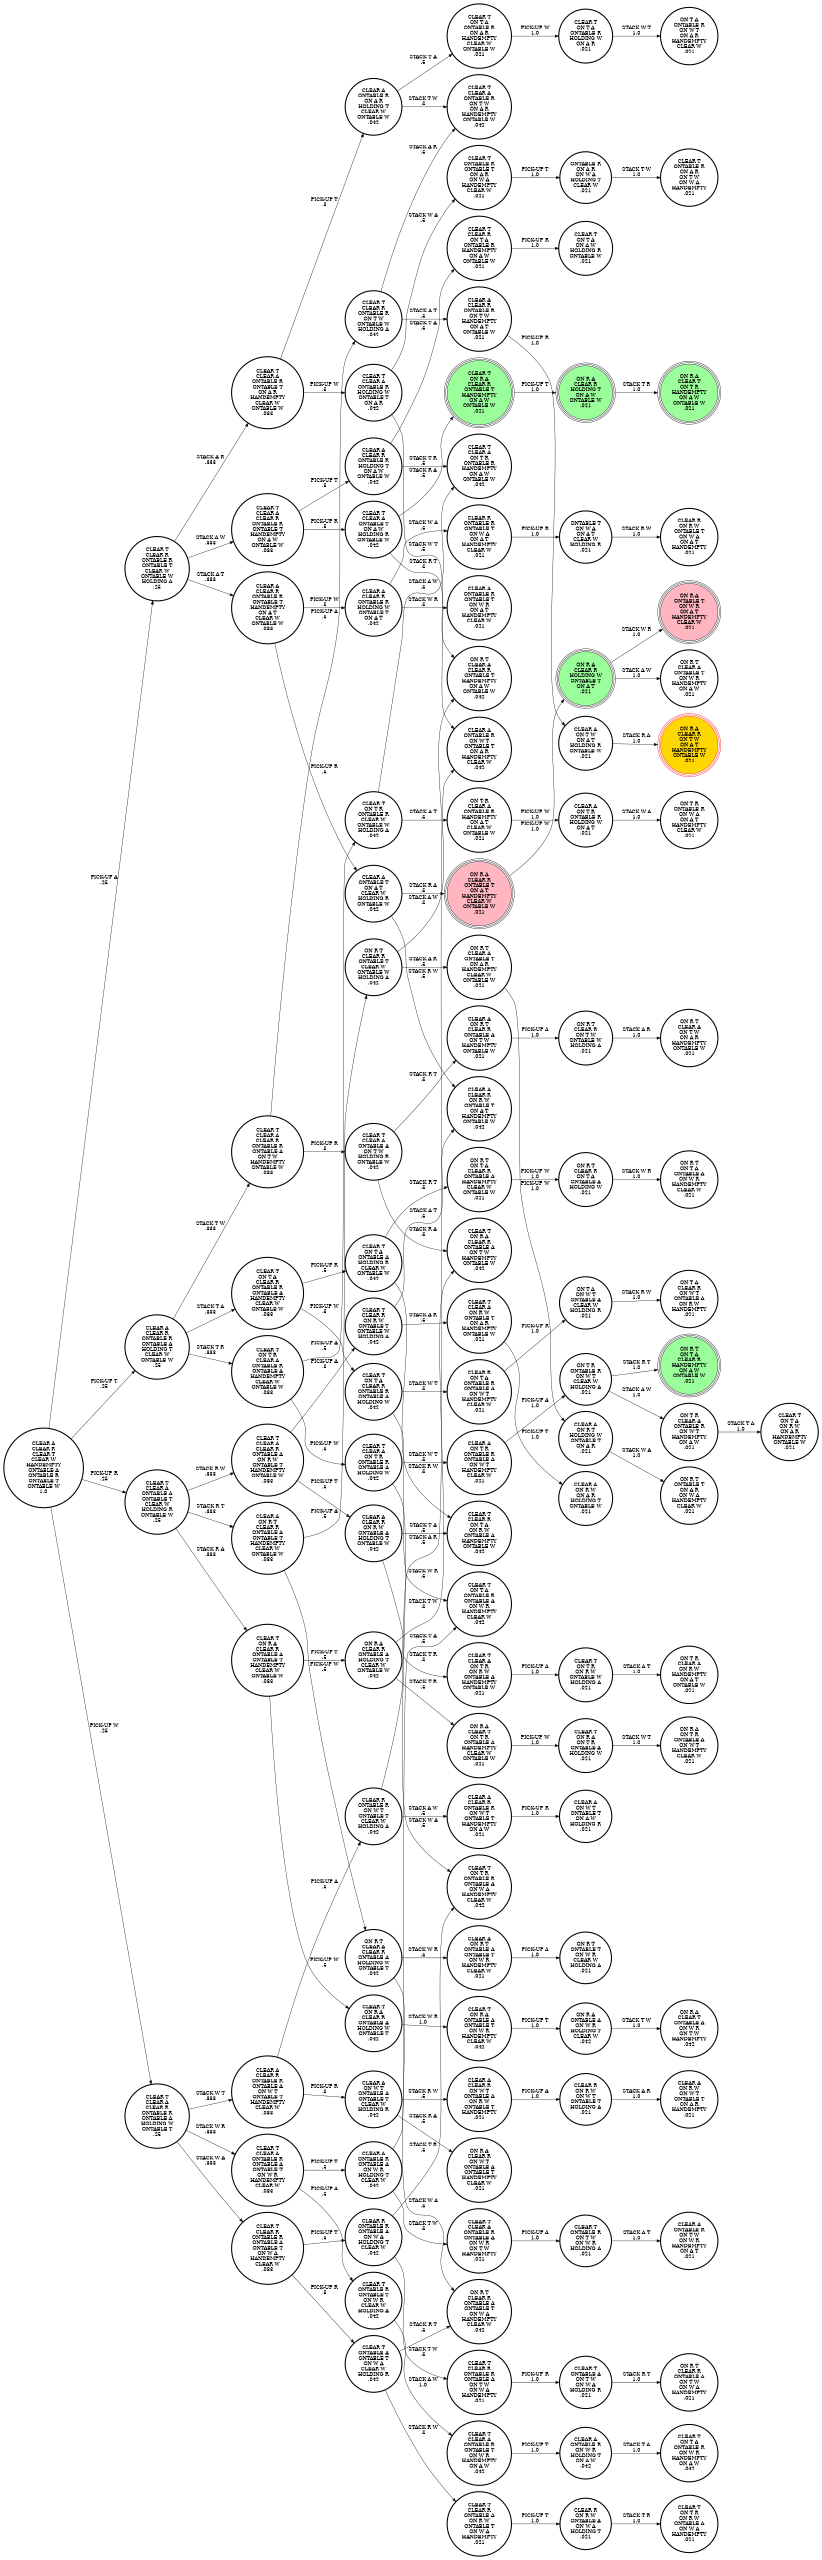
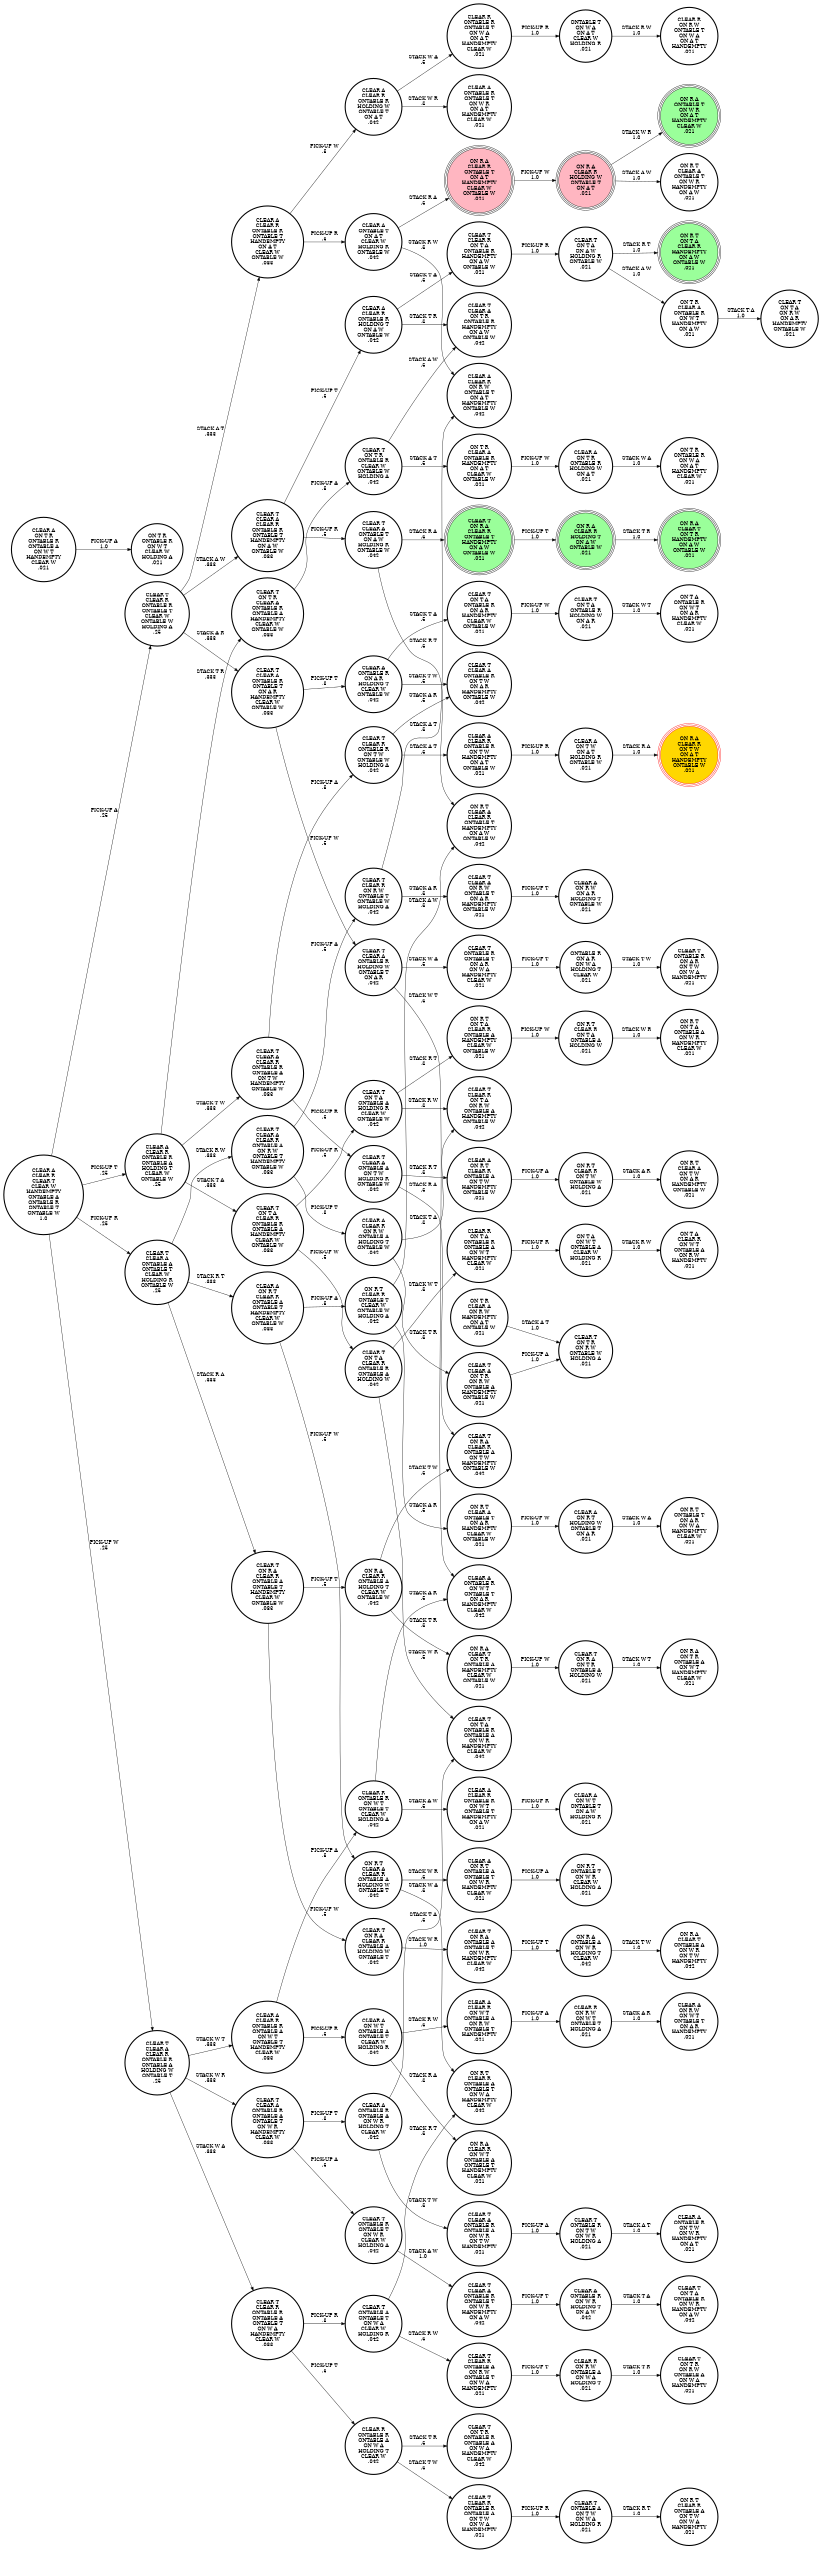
(689, 612) -> (689, 116)
(586, 679) -> (586, 180)
(633, 1373) -> (633, 253)
(635, 1404) -> (635, 285)
(374, 1463) -> none
(635, 1675) -> (532, 1334)
